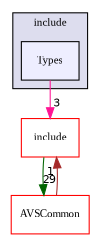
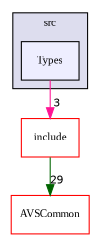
(50, 23) -> (50, 23)
(57, 182) -> none
